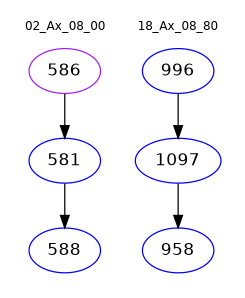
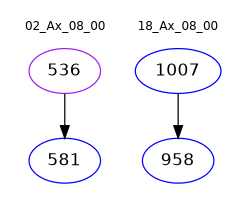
(178, 27) -> (178, 27)
(65, 71) -> (65, 71)
(178, 71) -> none
(178, 161) -> (178, 71)
(65, 250) -> none
